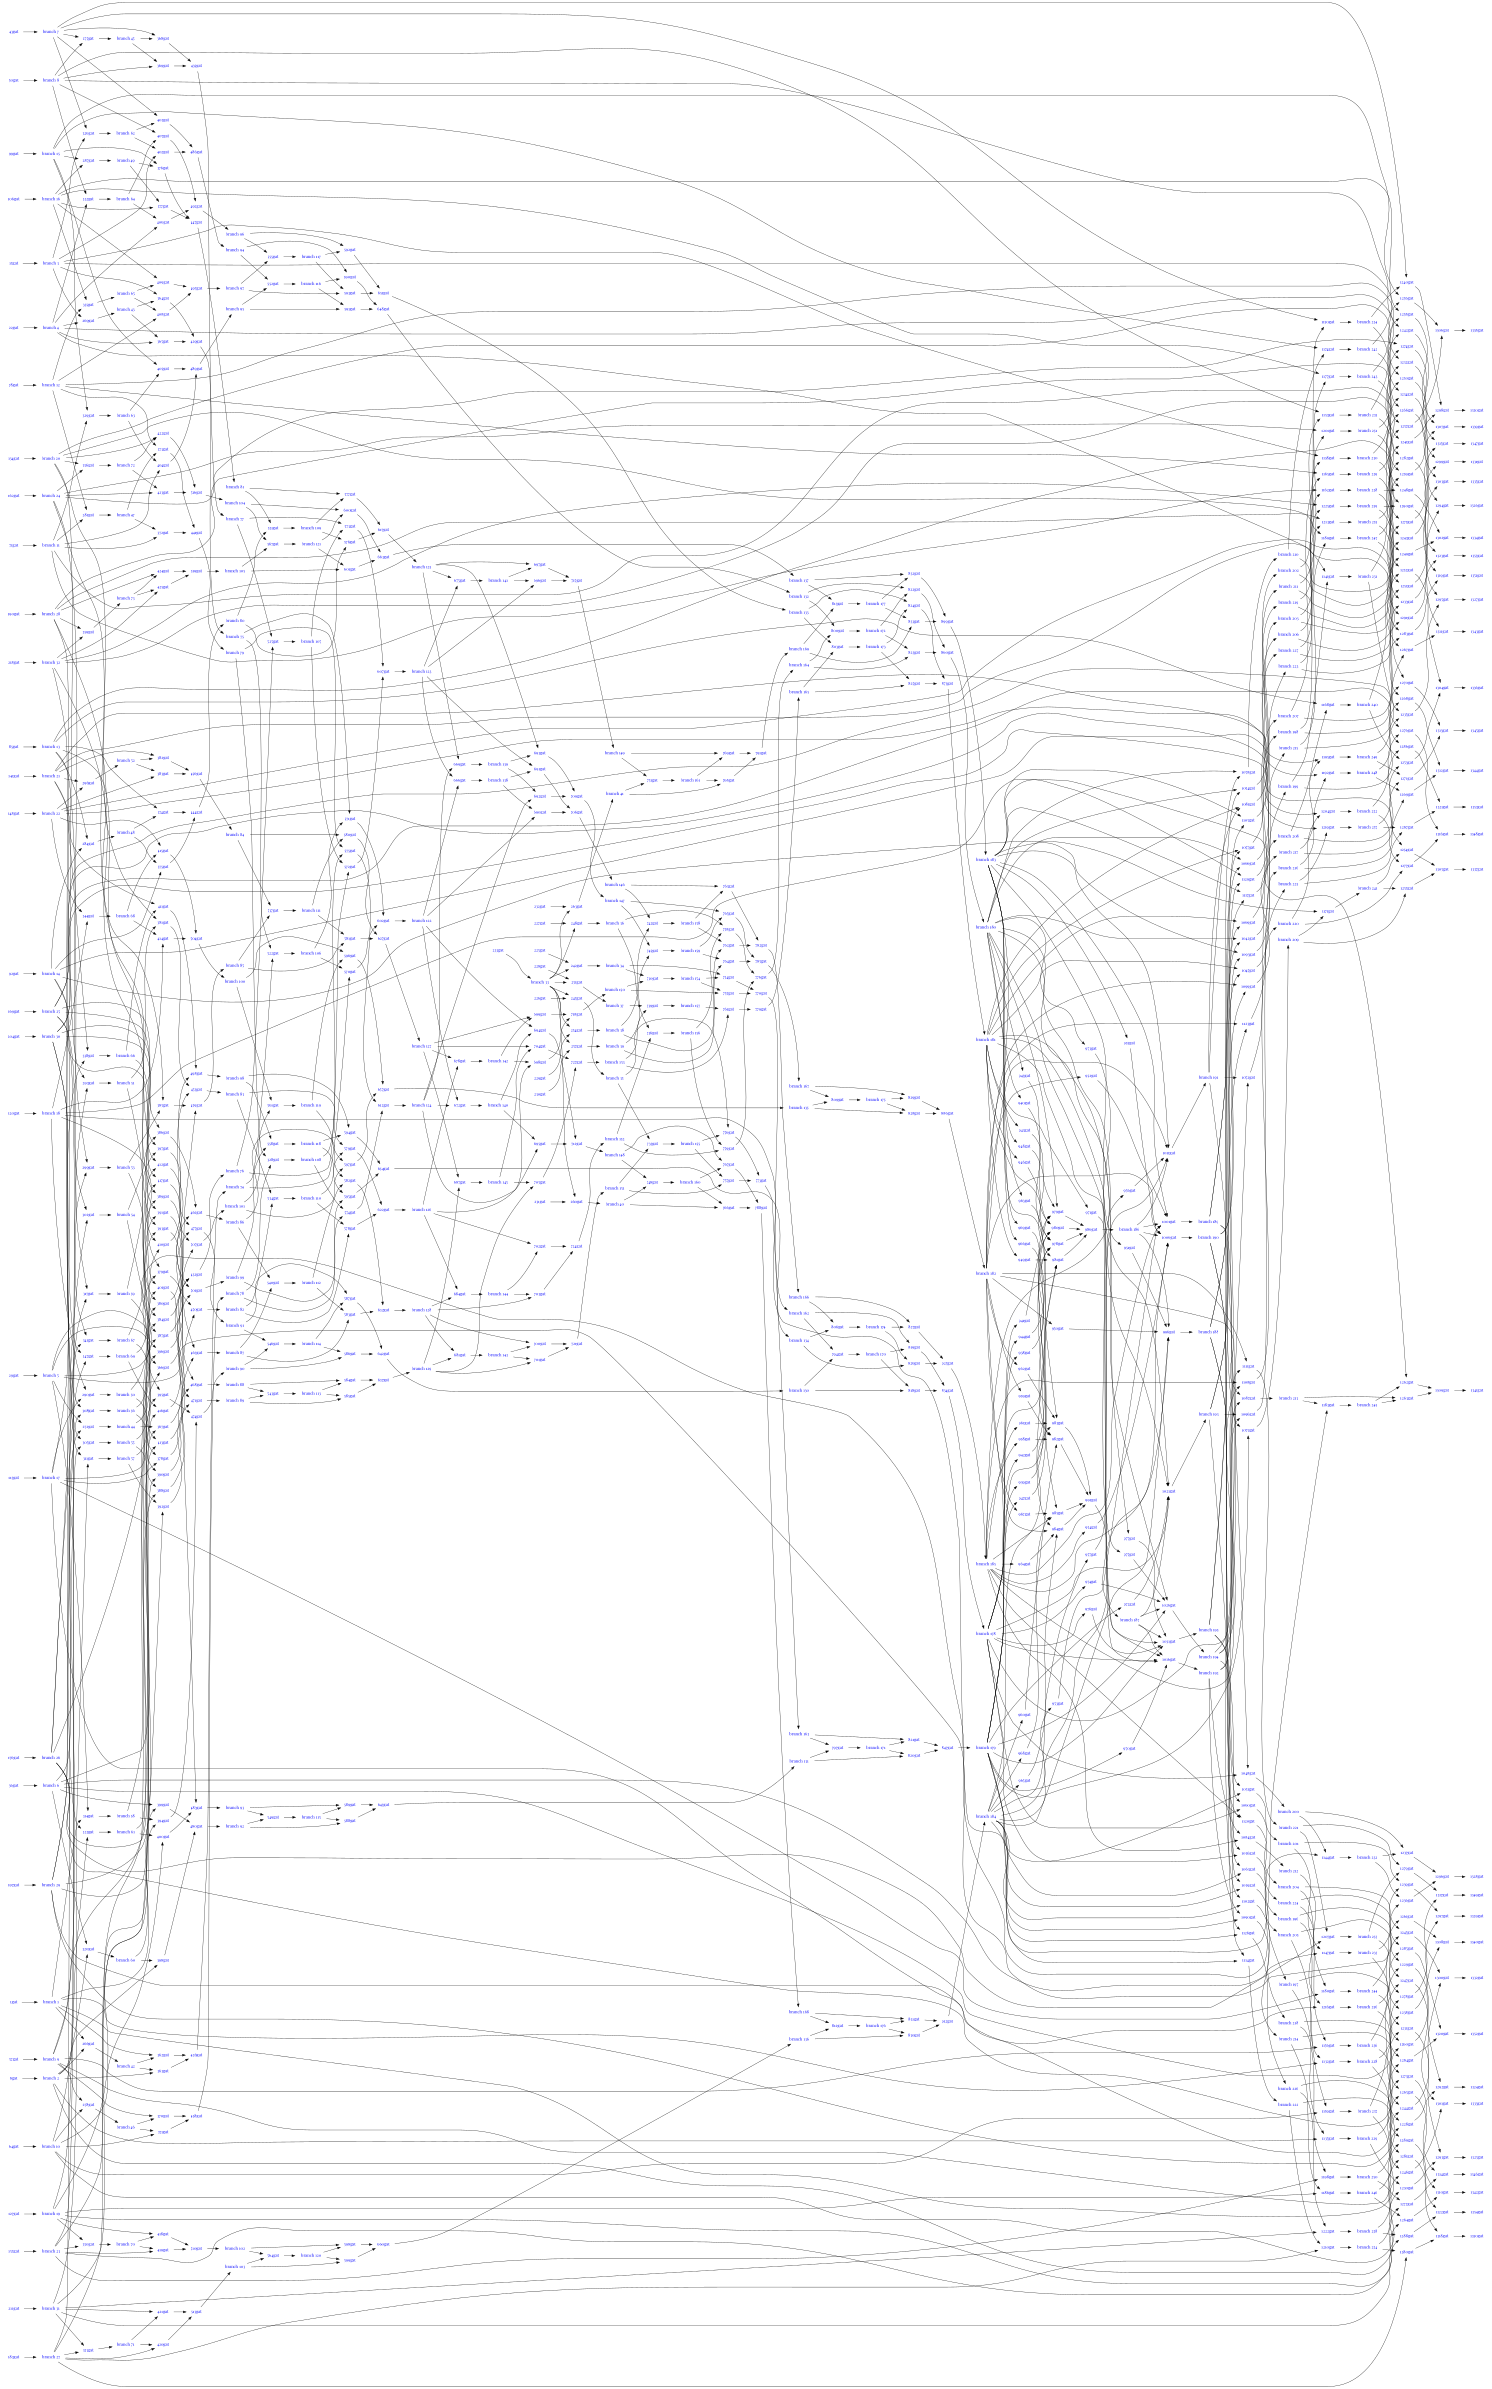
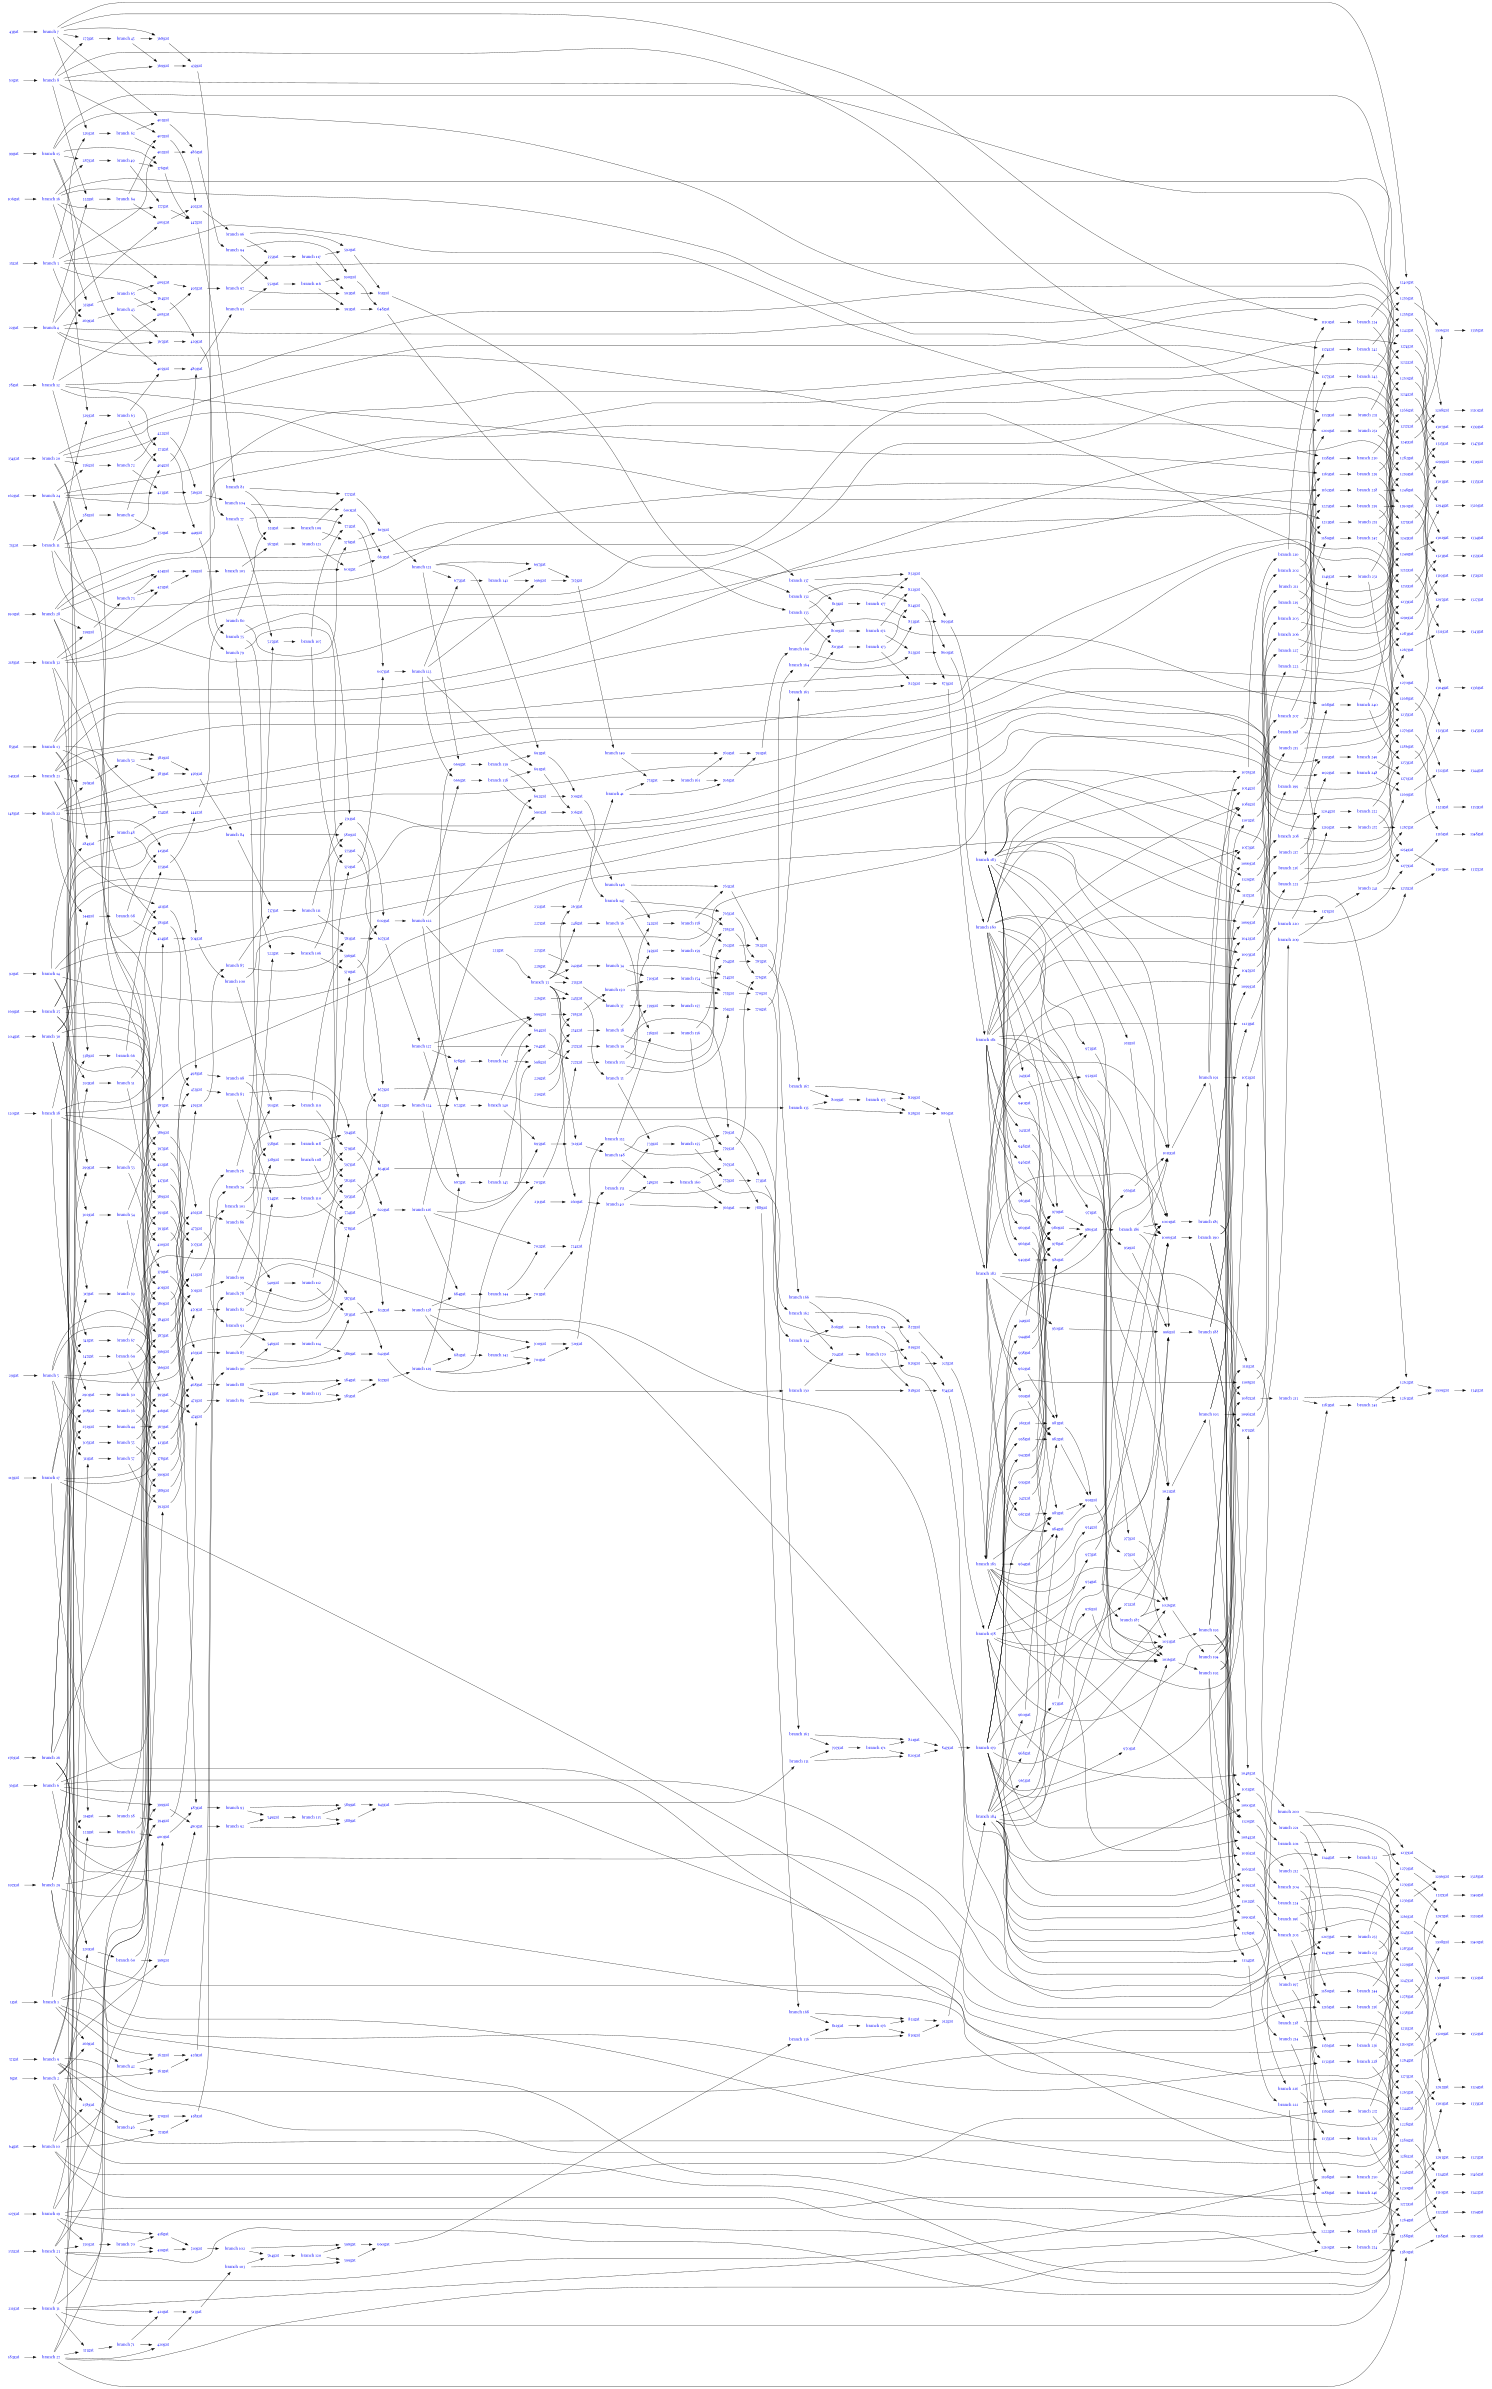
none -> (1360, 1873)
